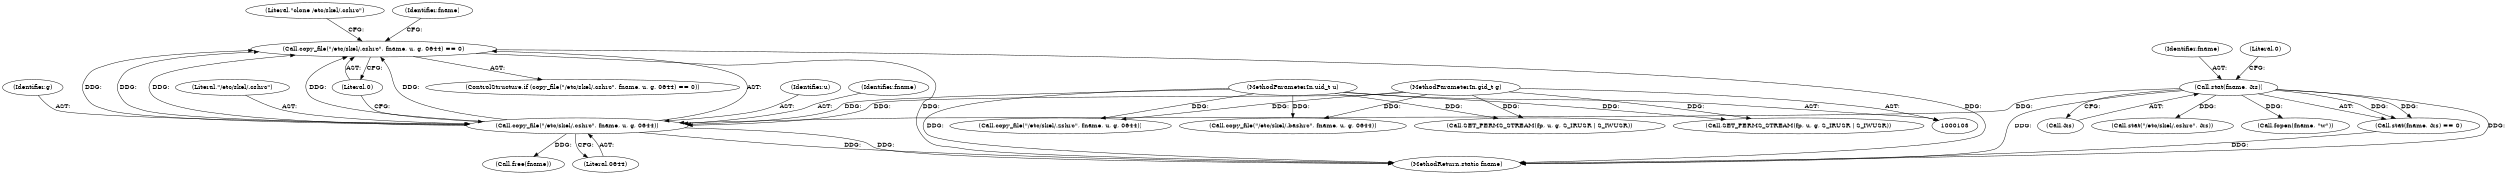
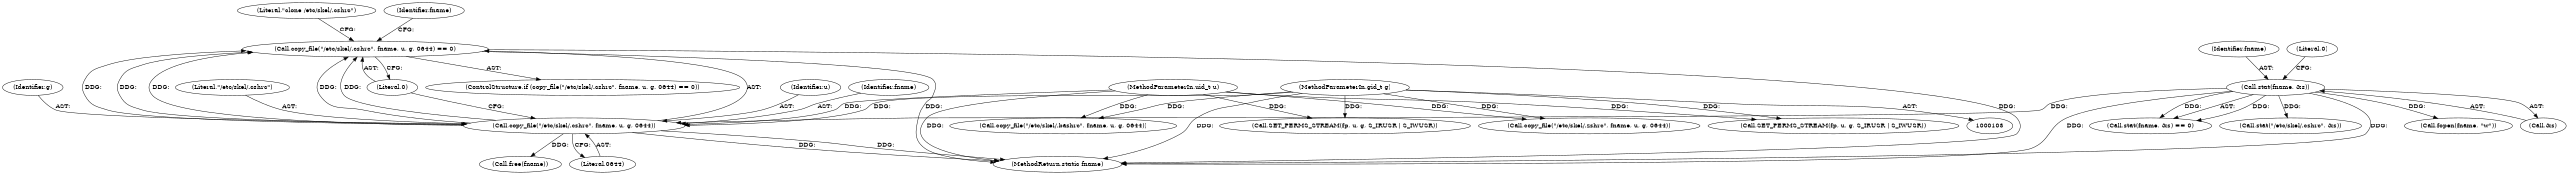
(1639, 101) -> none
(2093, 107) -> (2538, 107)
(2036, 152) -> (1205, 113)
